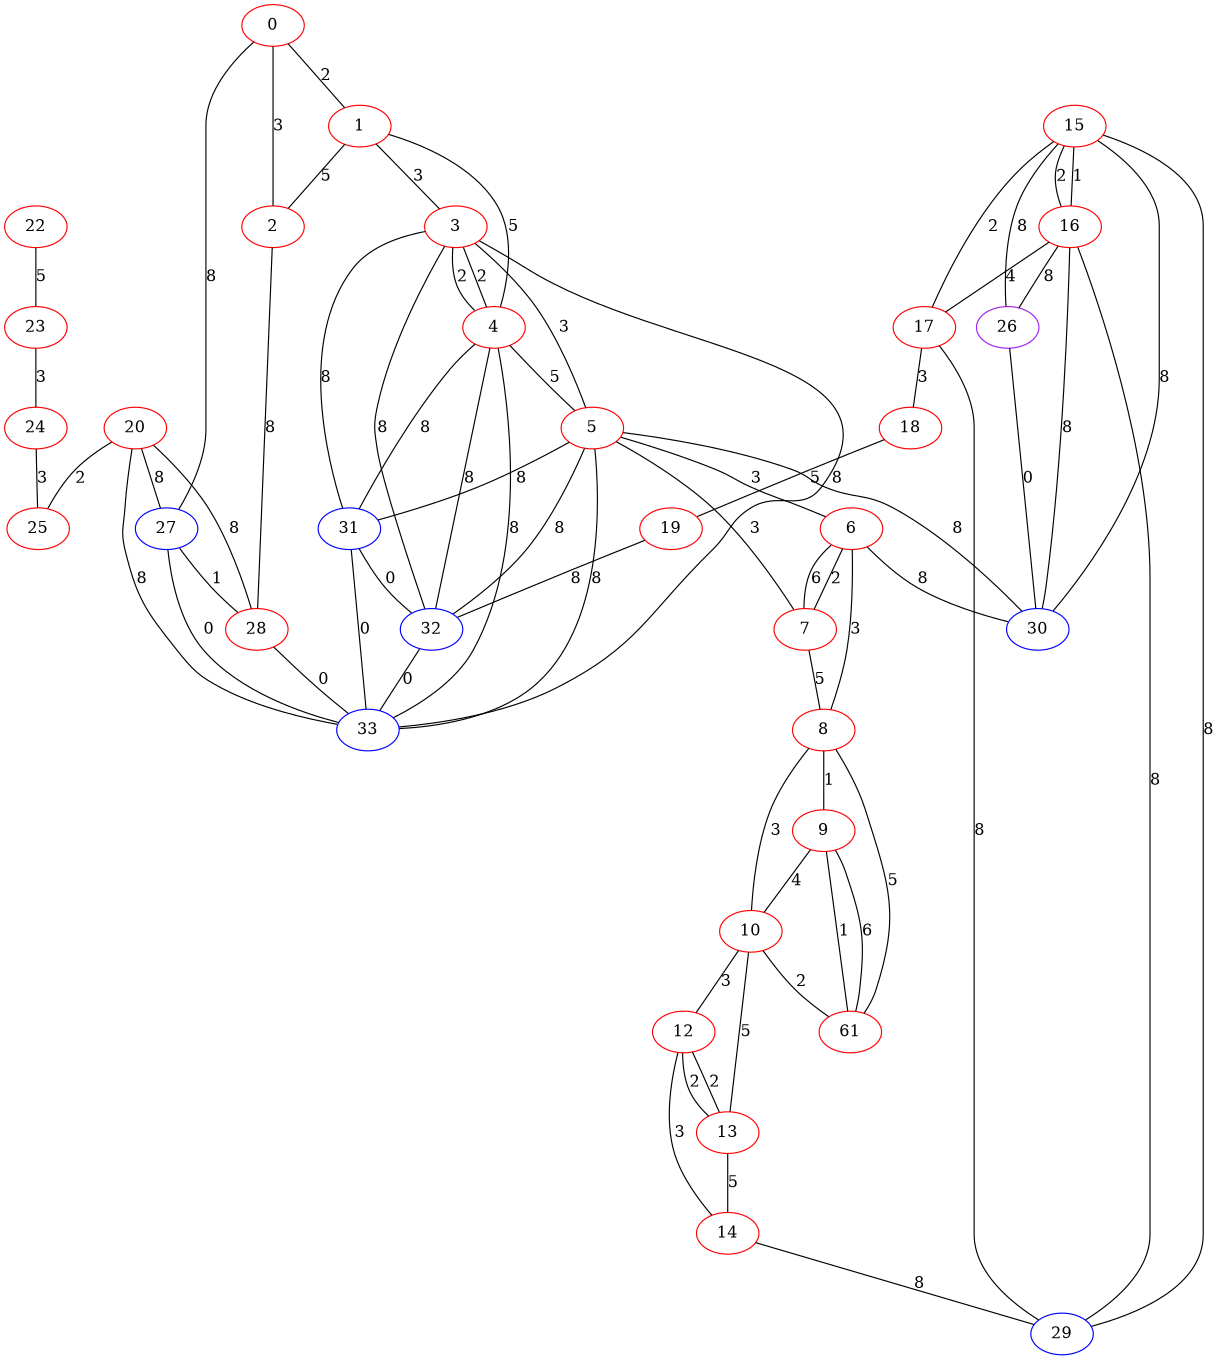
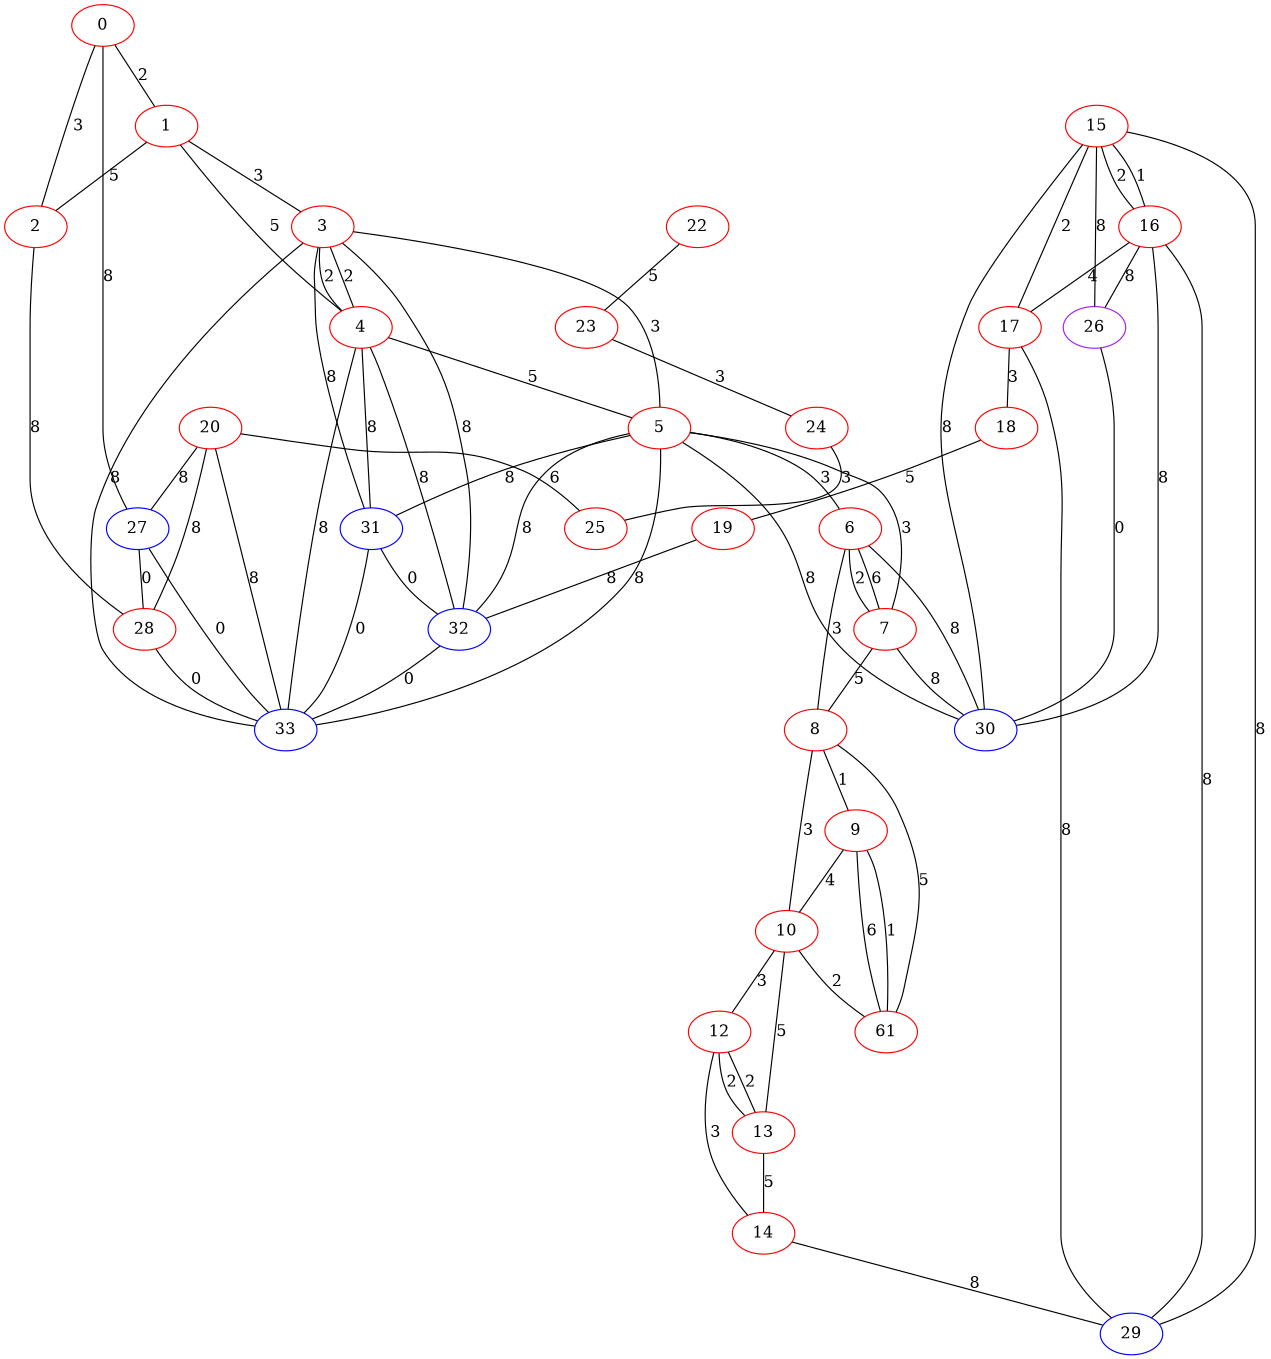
(81, 478) -> (555, 478)
(218, 579) -> (147, 579)
none -> (927, 685)
